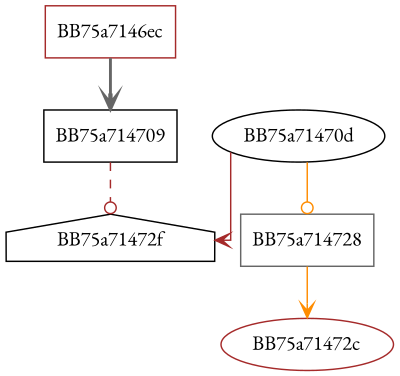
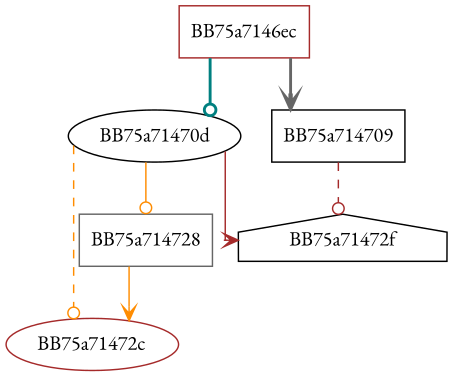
none -> (210, 81)
none -> (74, 226)
